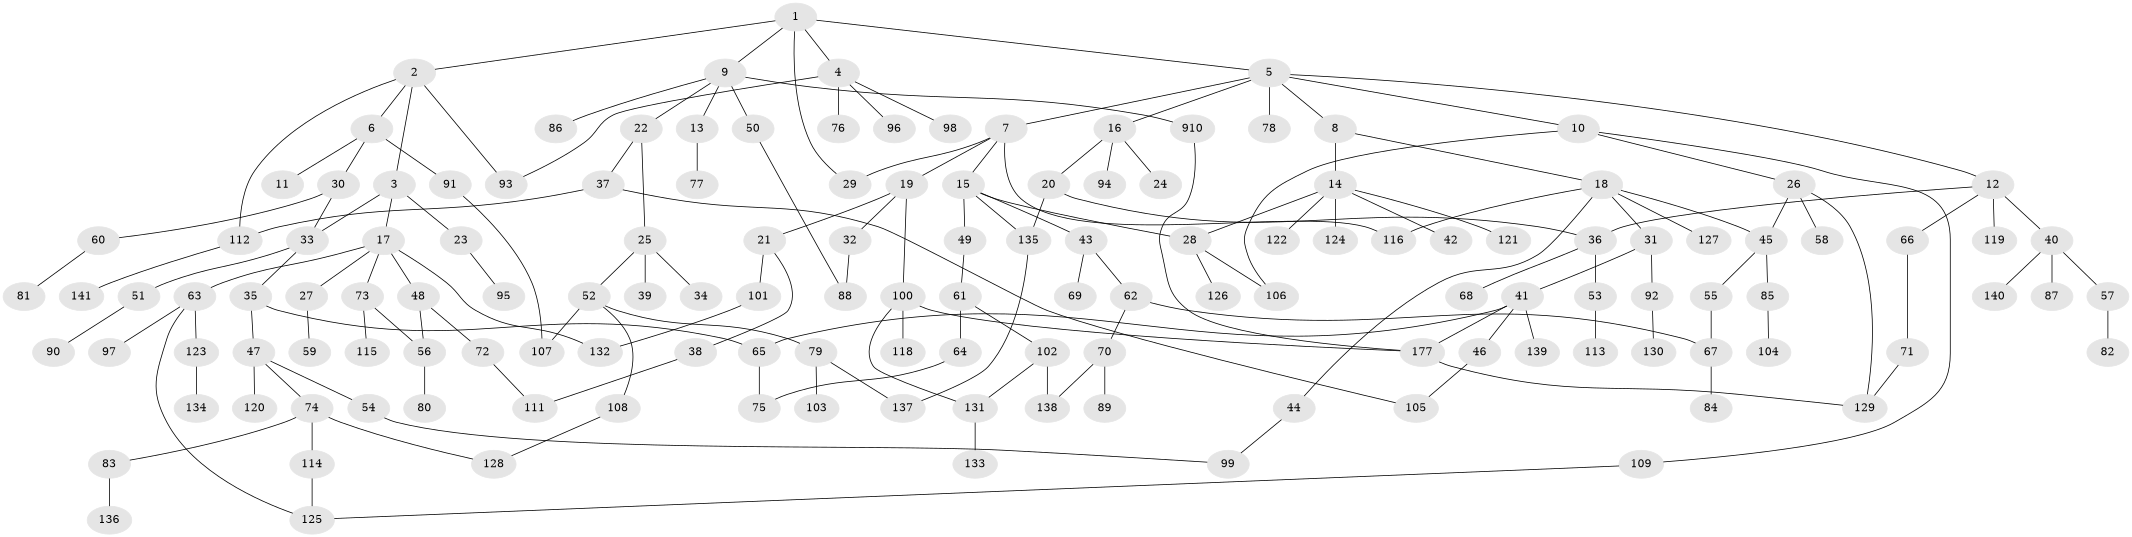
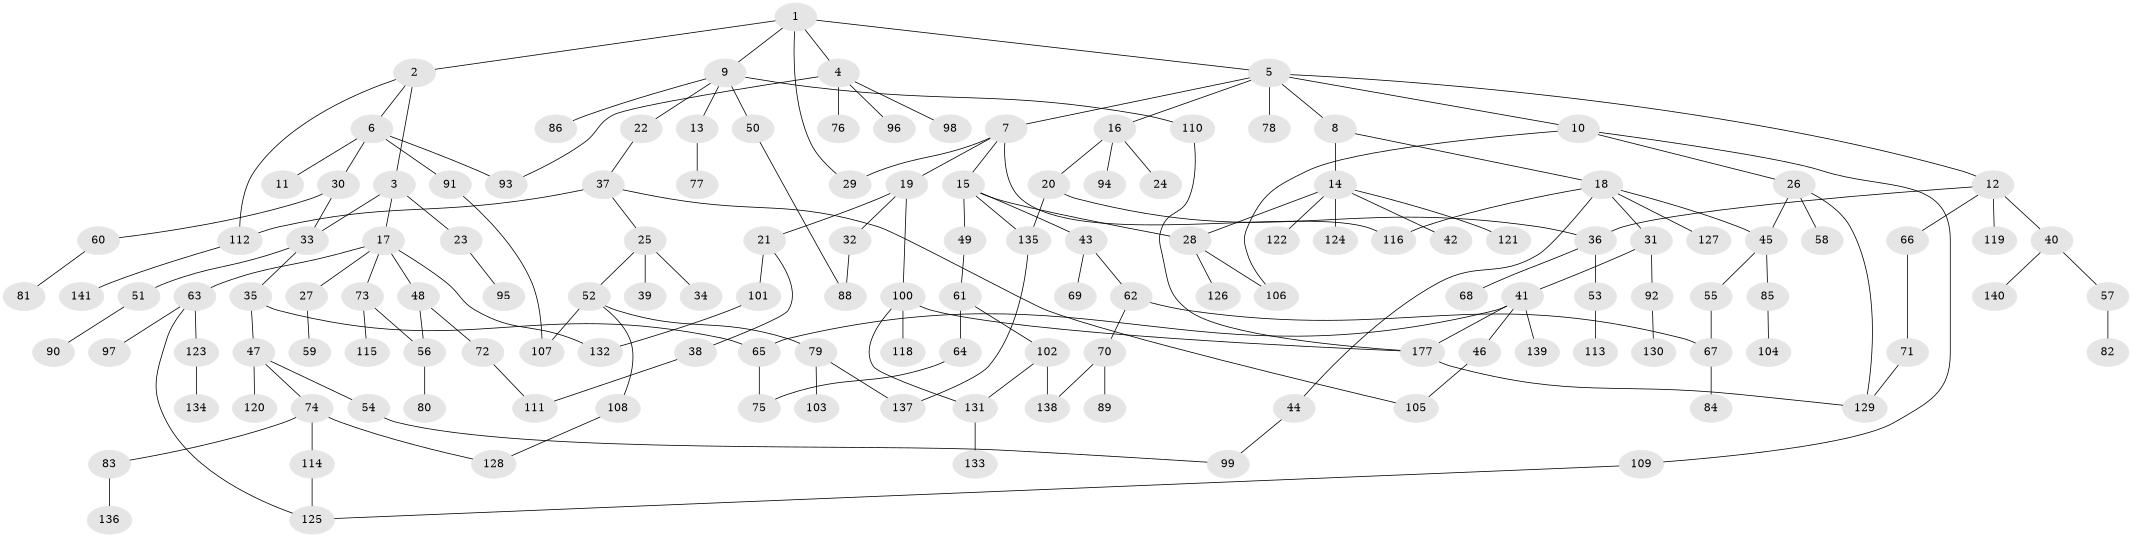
(460, 129) -> (440, 155)
(1193, 129) -> (1193, 129)
(643, 185) -> (624, 213)
(2052, 297) -> none
